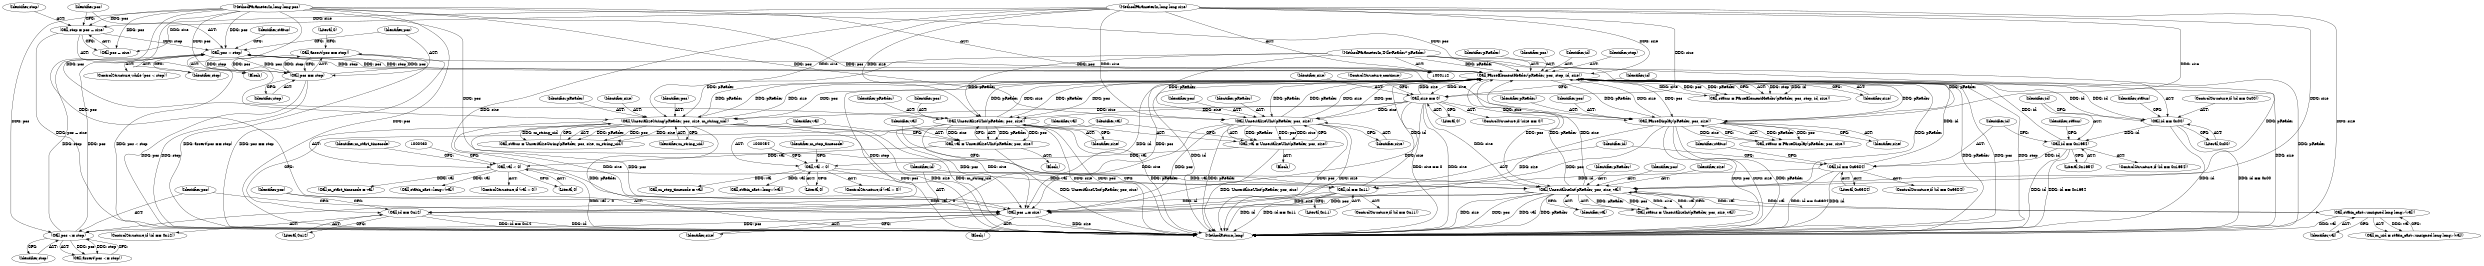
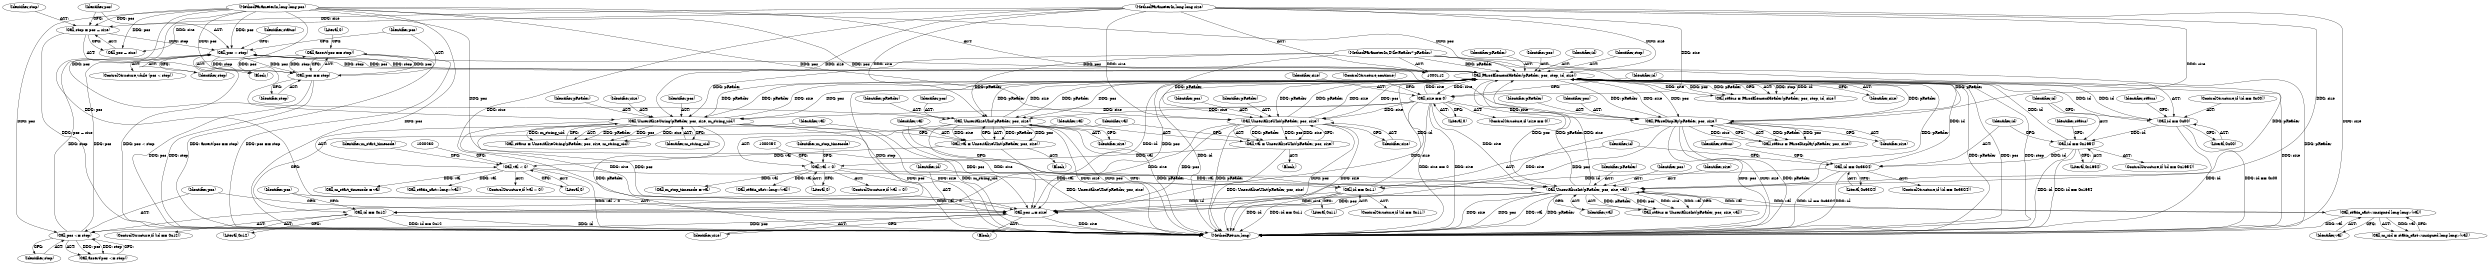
(1859, 179) -> (1866, 179)
